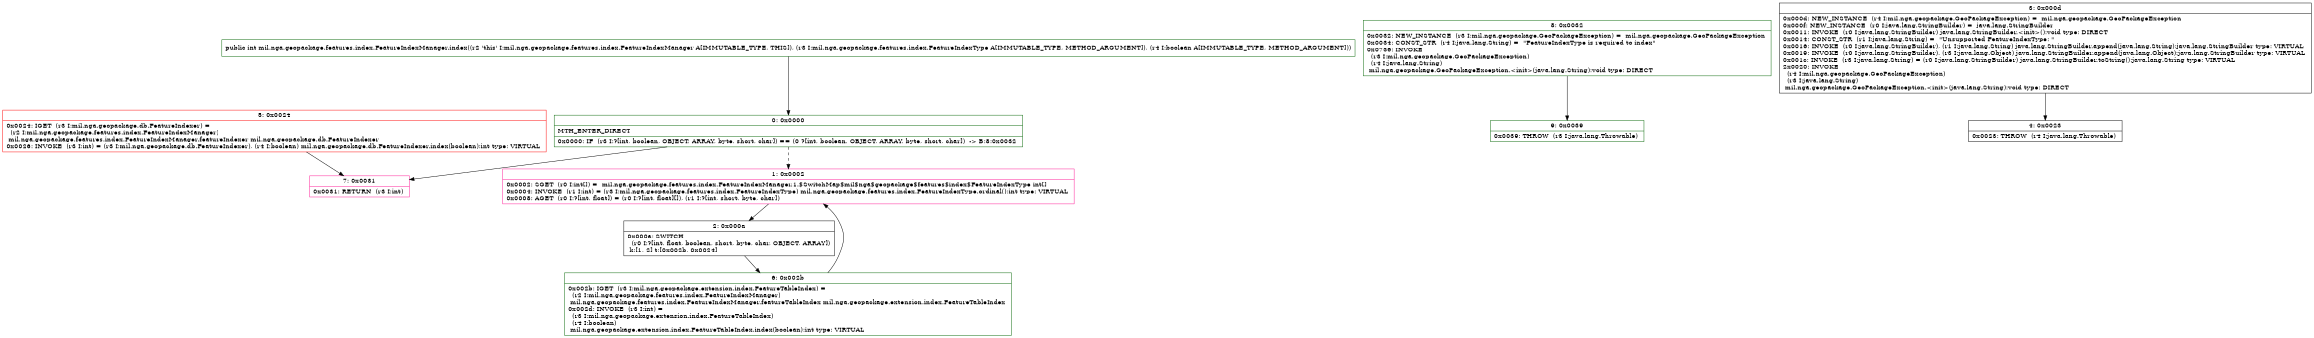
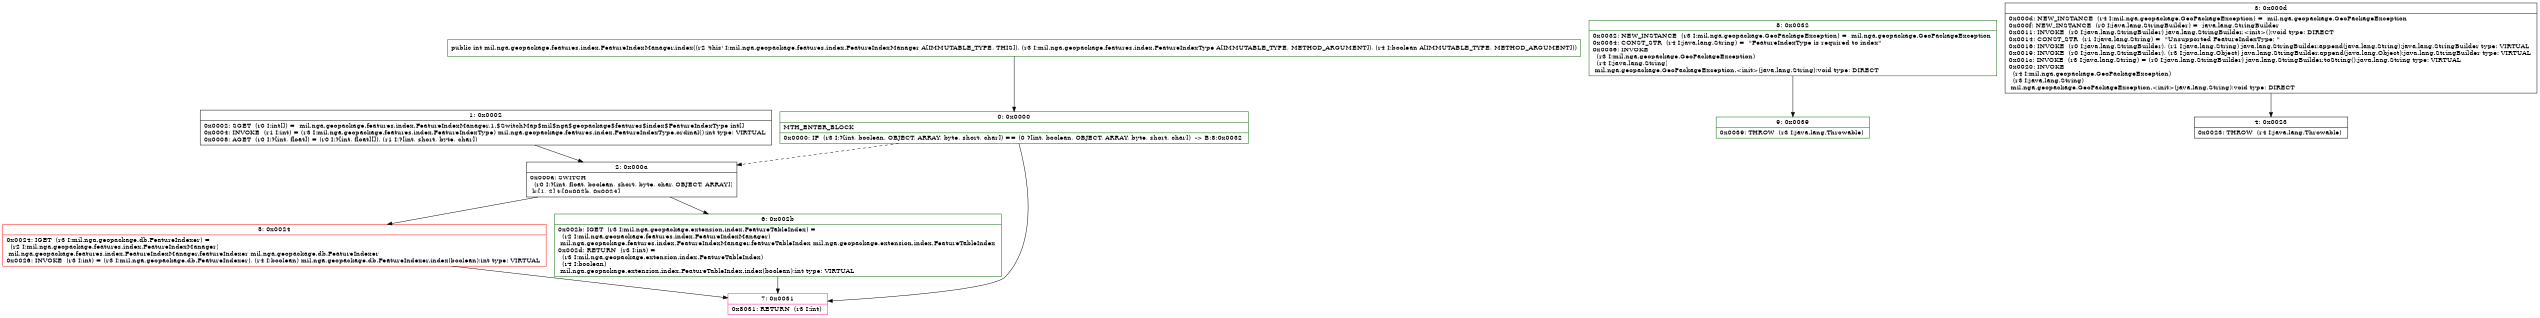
(1397, 50) -> (1623, 50)
(1813, 67) -> (2039, 67)
(594, 131) -> (819, 127)
(788, 156) -> (820, 154)
(788, 186) -> (486, 128)
(360, 191) -> (778, 309)
none -> (465, 210)
(844, 239) -> (778, 283)
(617, 309) -> (608, 250)
